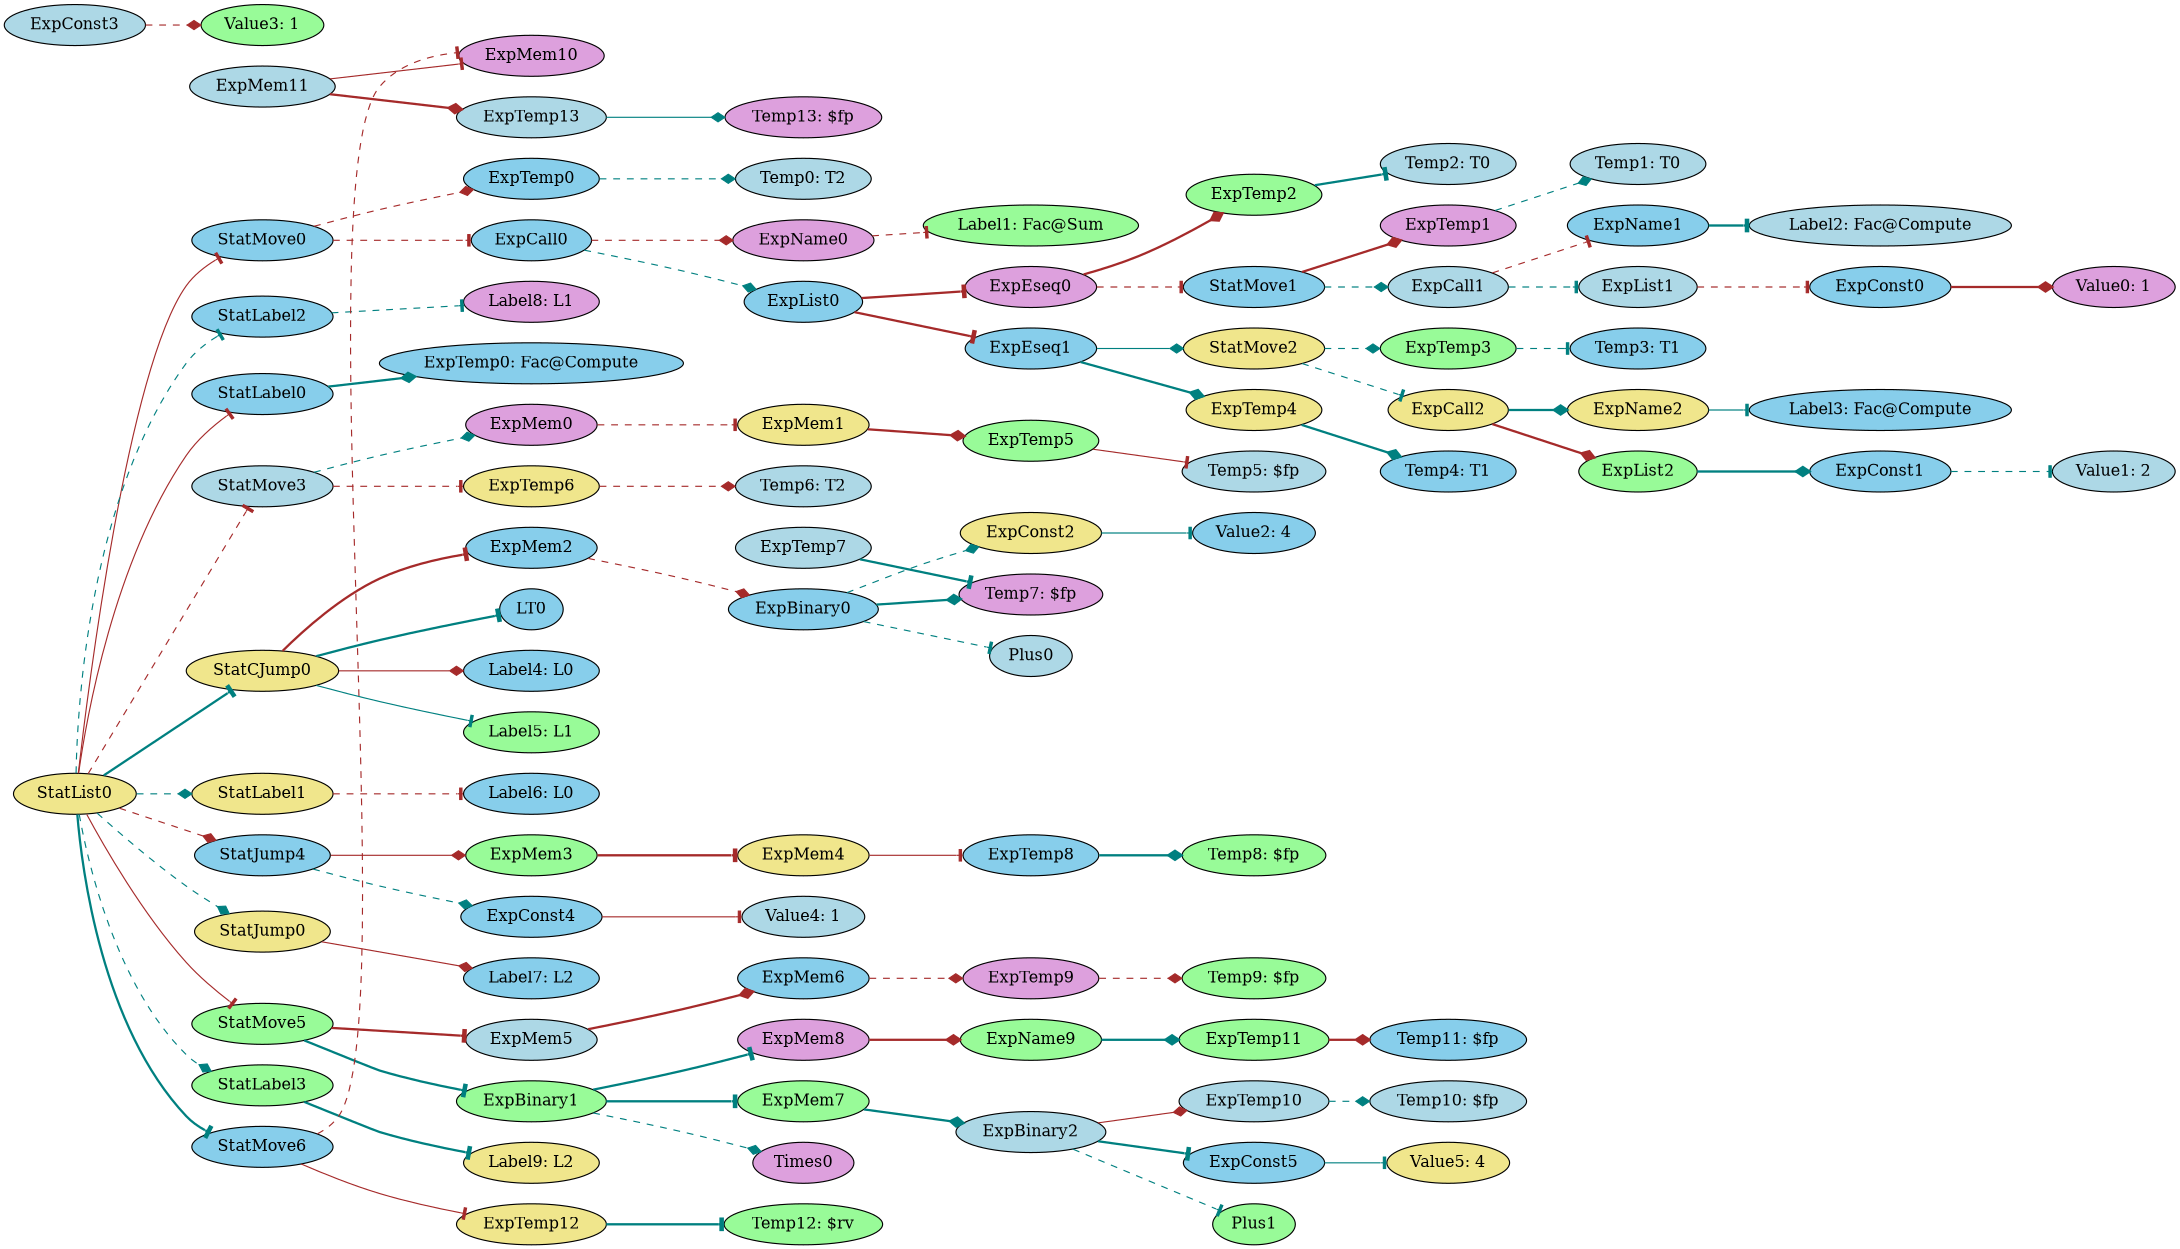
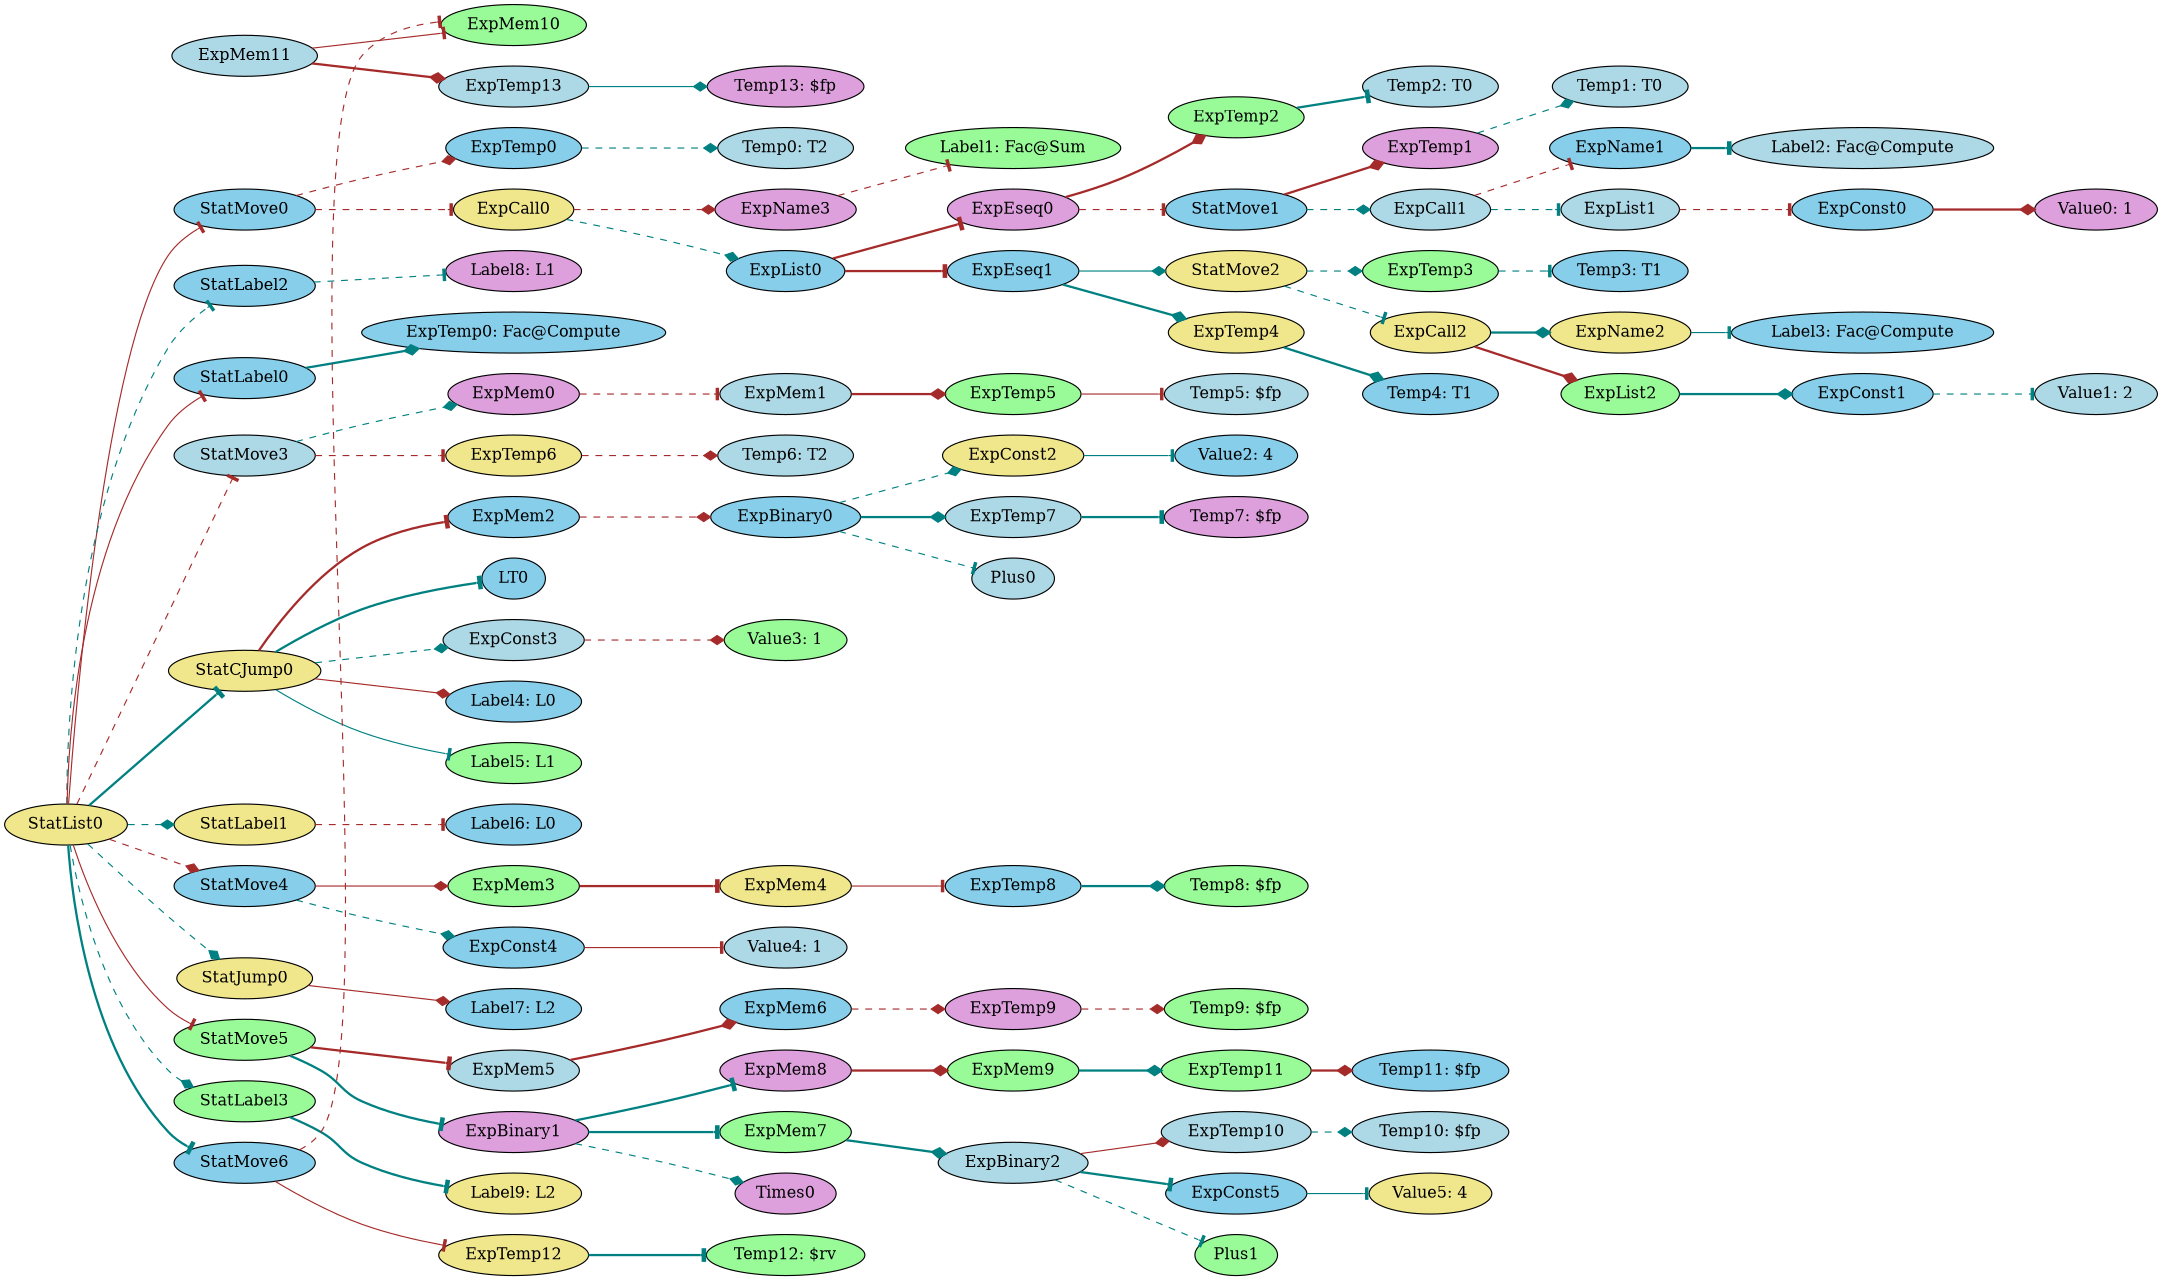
(531, 56) -> (514, 25)
(531, 240) -> (514, 210)
(803, 240) -> (786, 210)
(803, 425) -> (786, 394)
(912, 602) -> (896, 517)
none -> (375, 656)
(262, 855) -> (245, 886)
(1031, 1040) -> (1013, 1071)
(531, 1101) -> (514, 1132)
